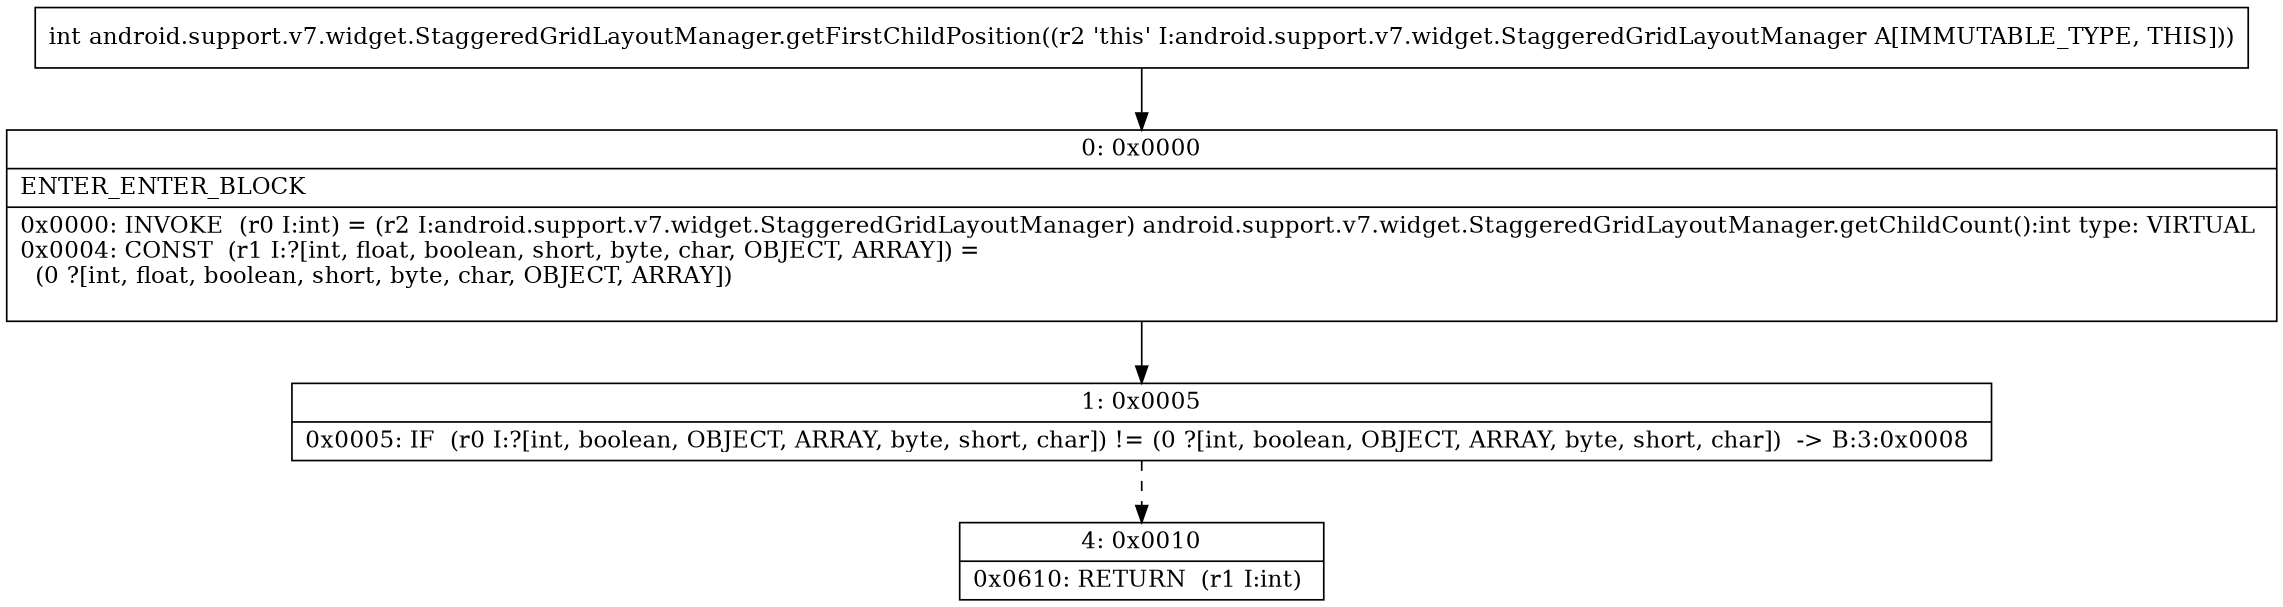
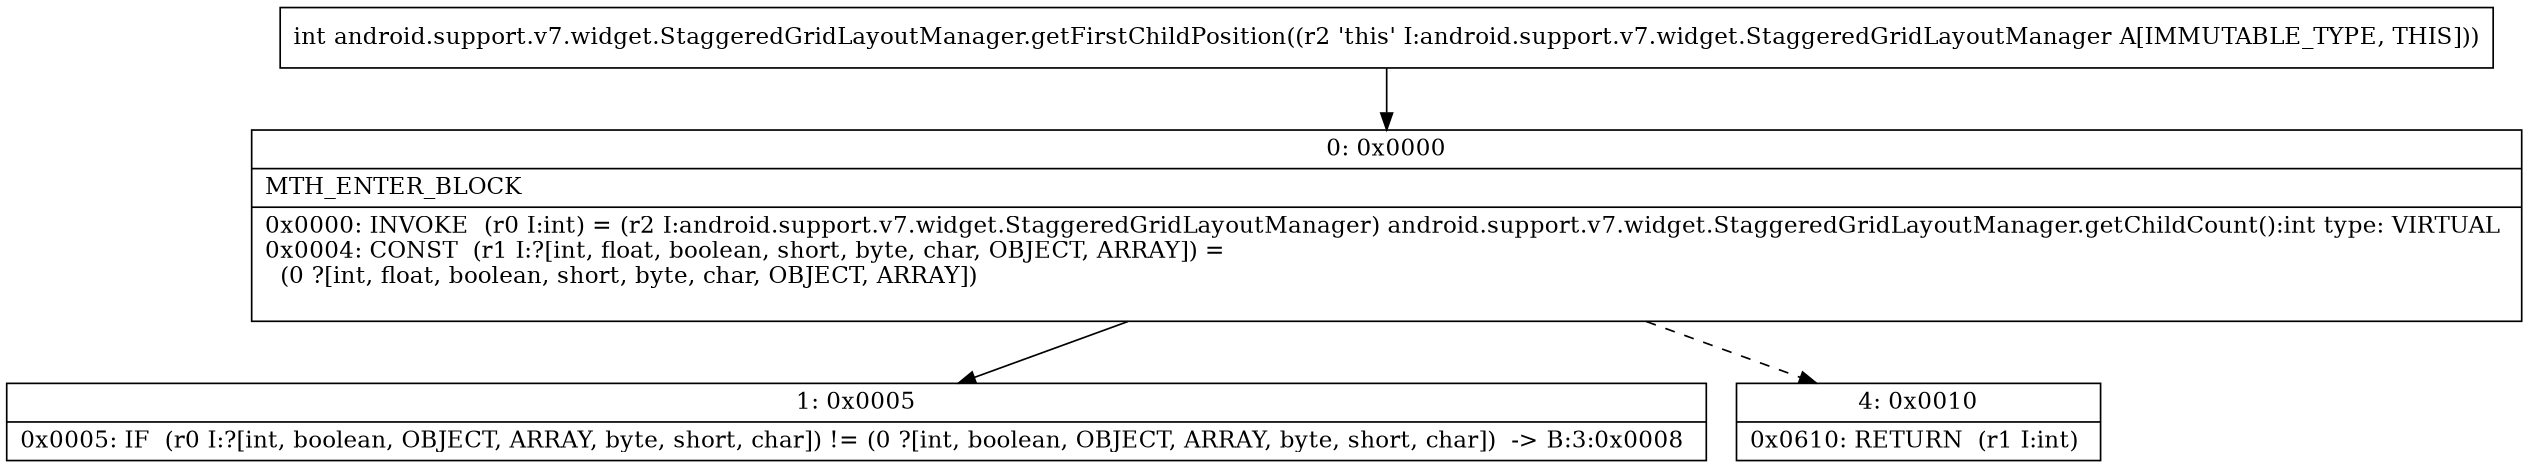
(164, 187) -> (394, 187)
(1142, 483) -> (1723, 350)
